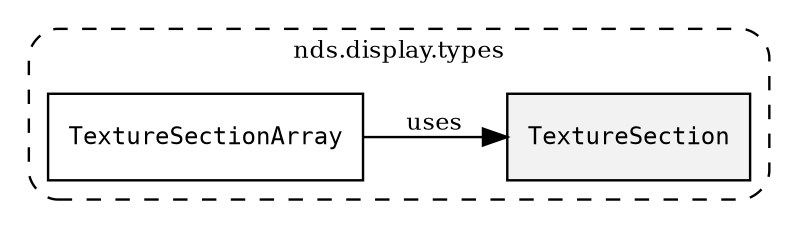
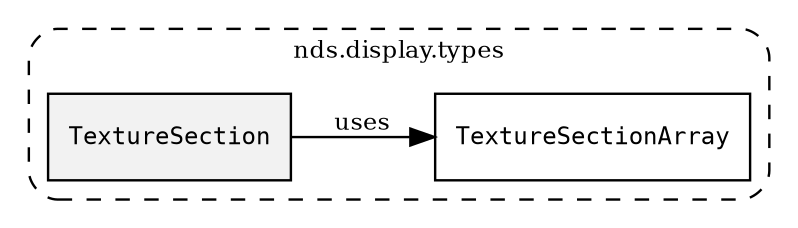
(423, 137) -> (351, 137)
